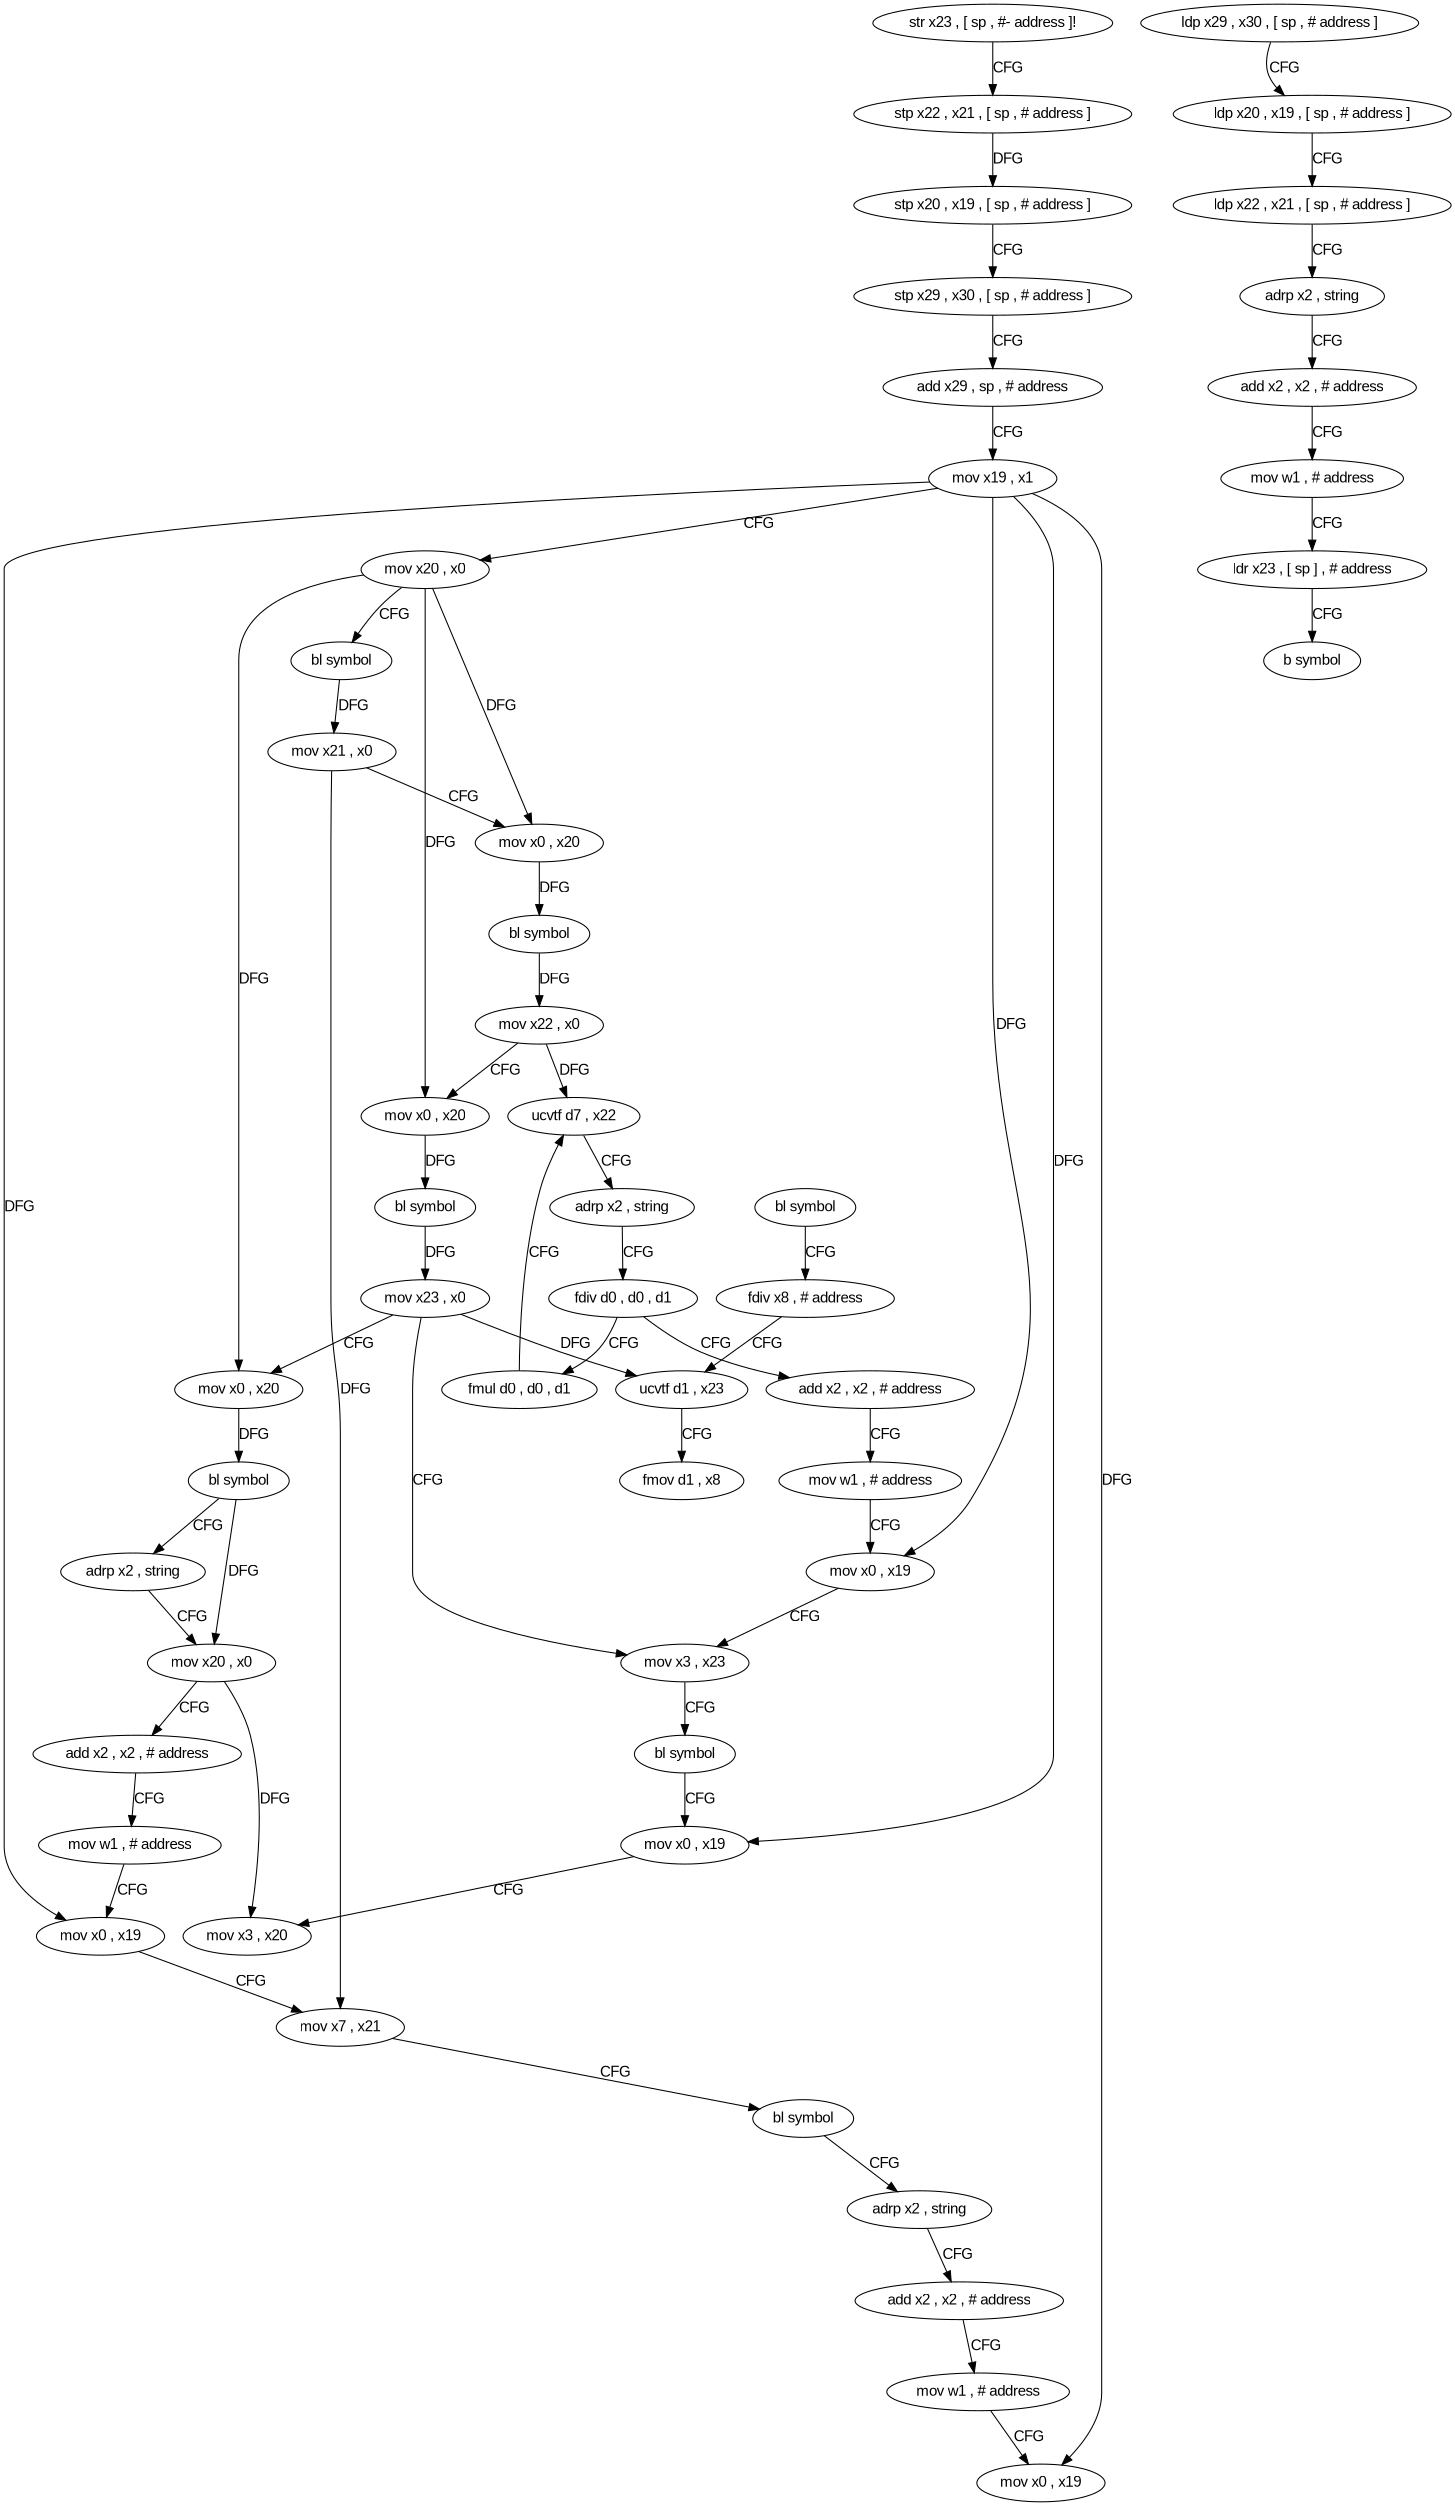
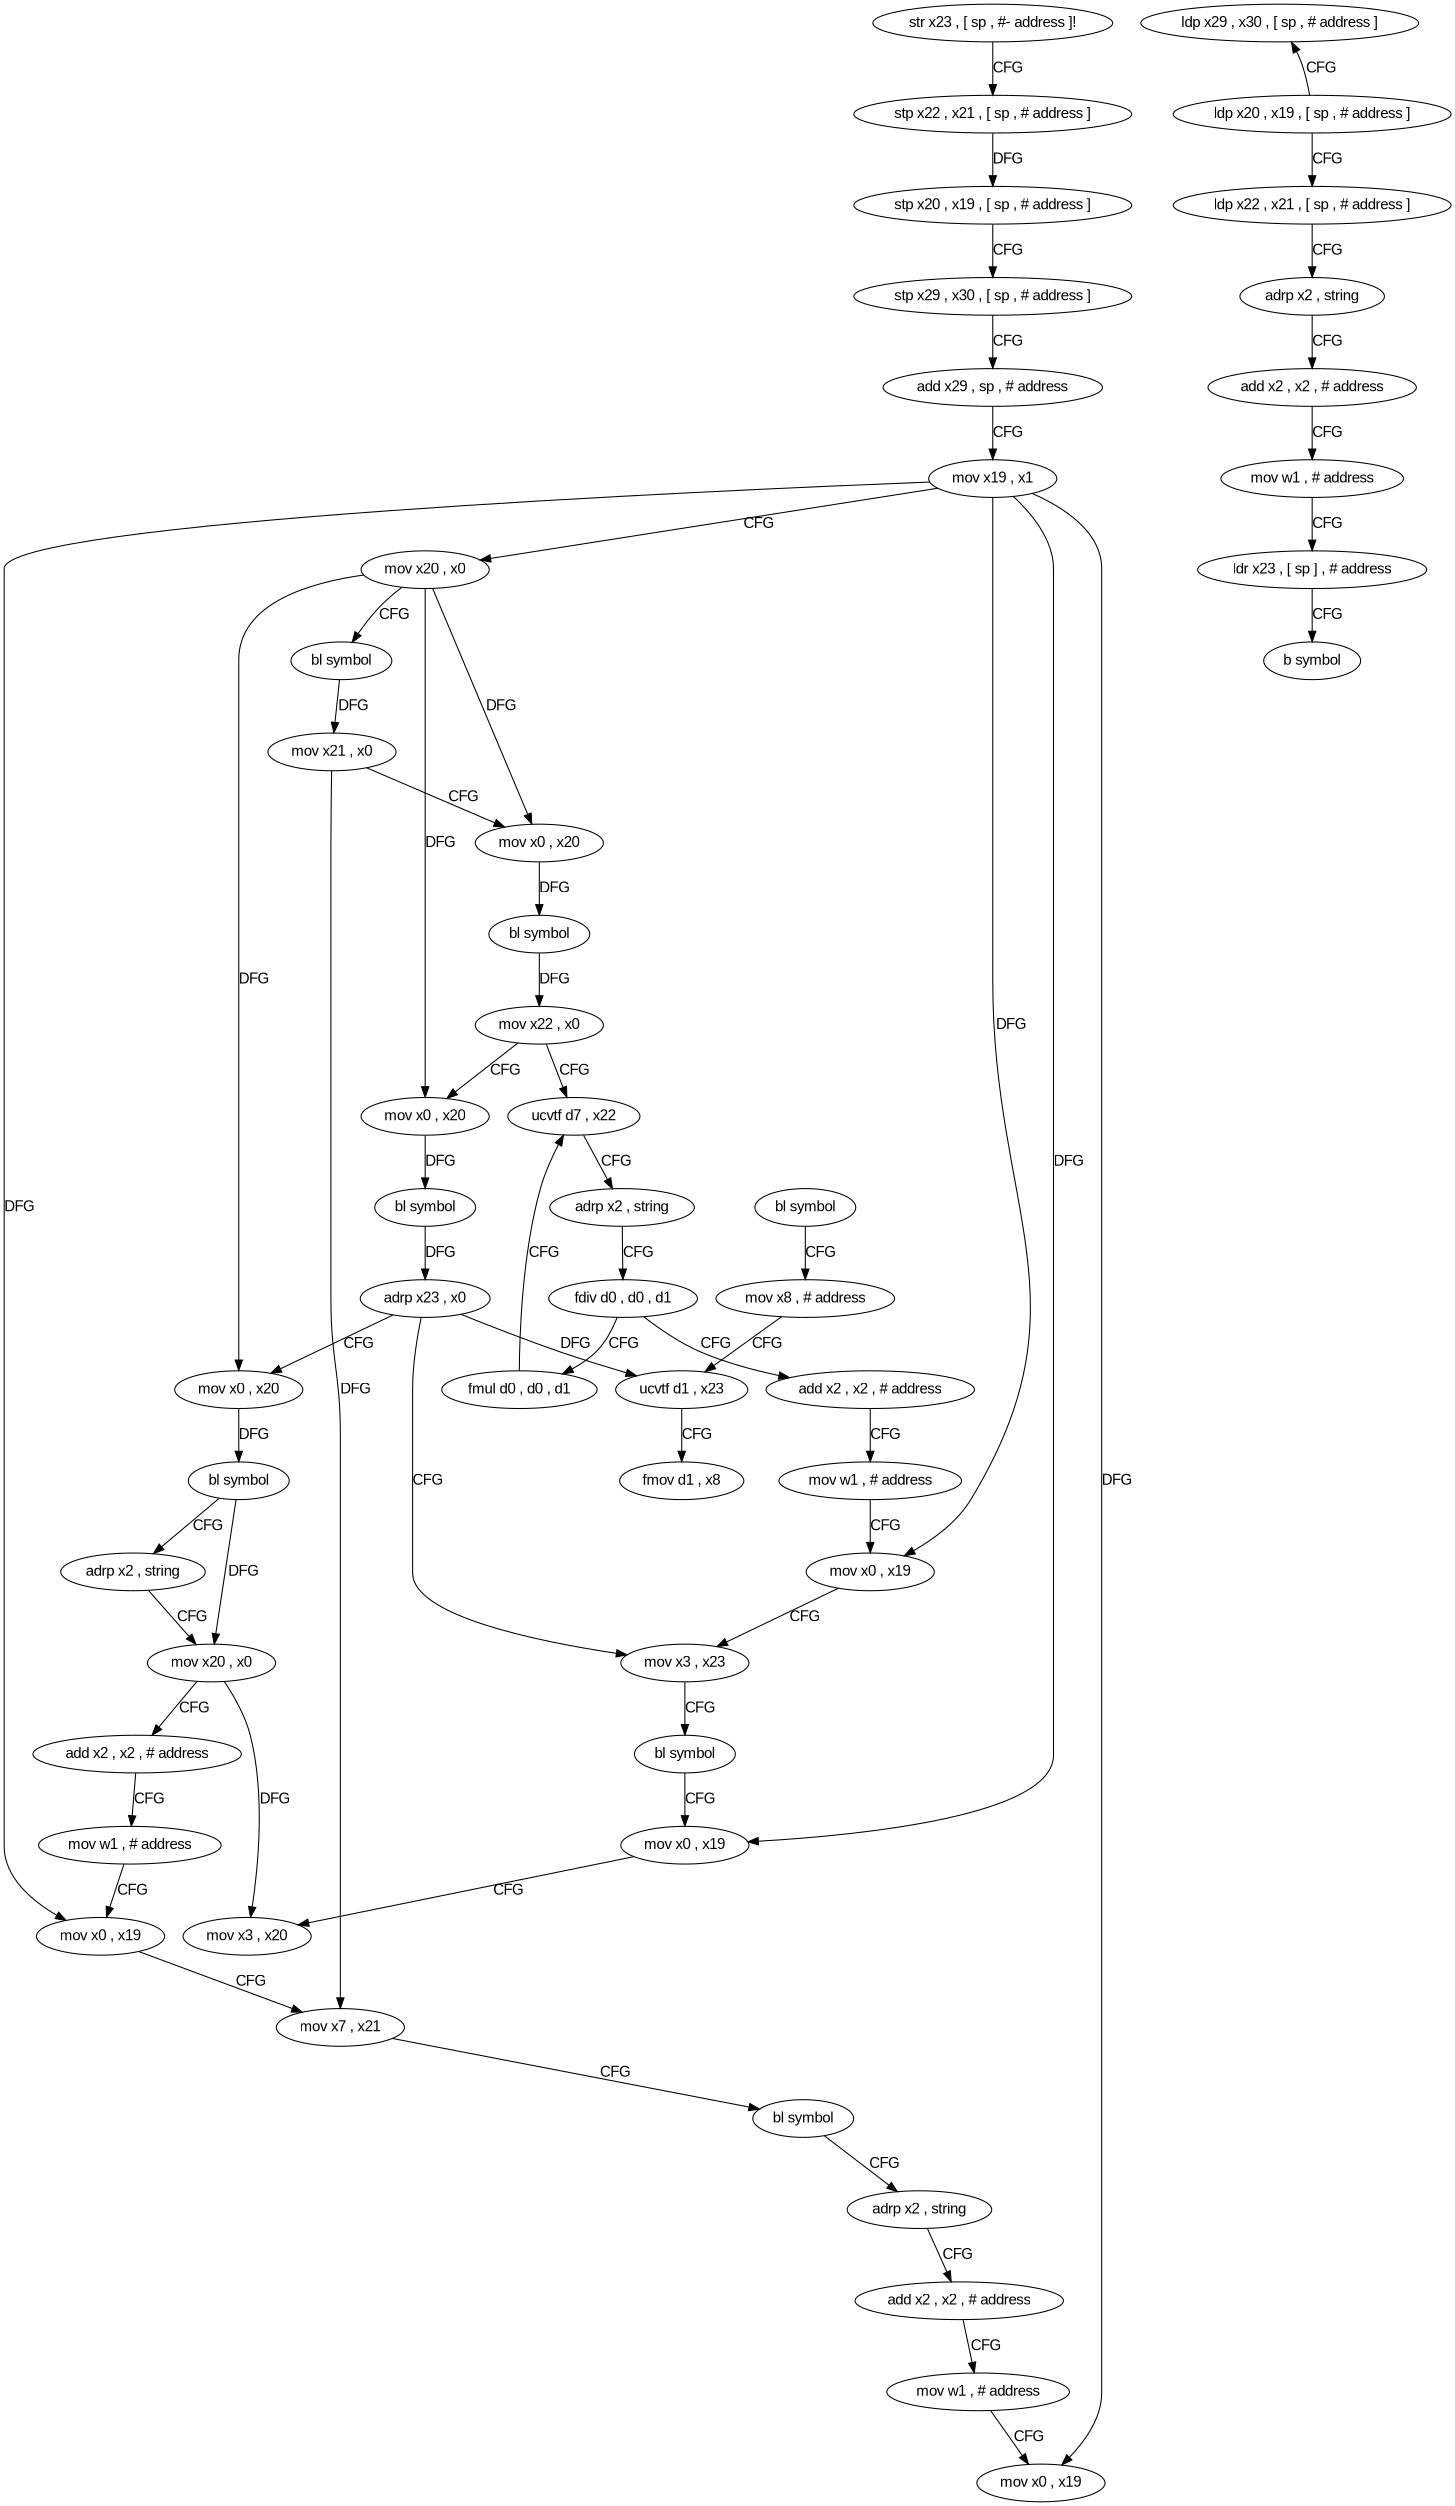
(1267, 66) -> (1305, 73)
(575, 1071) -> (575, 1071)
(425, 1299) -> (425, 1299)
(805, 1299) -> (805, 1299)
